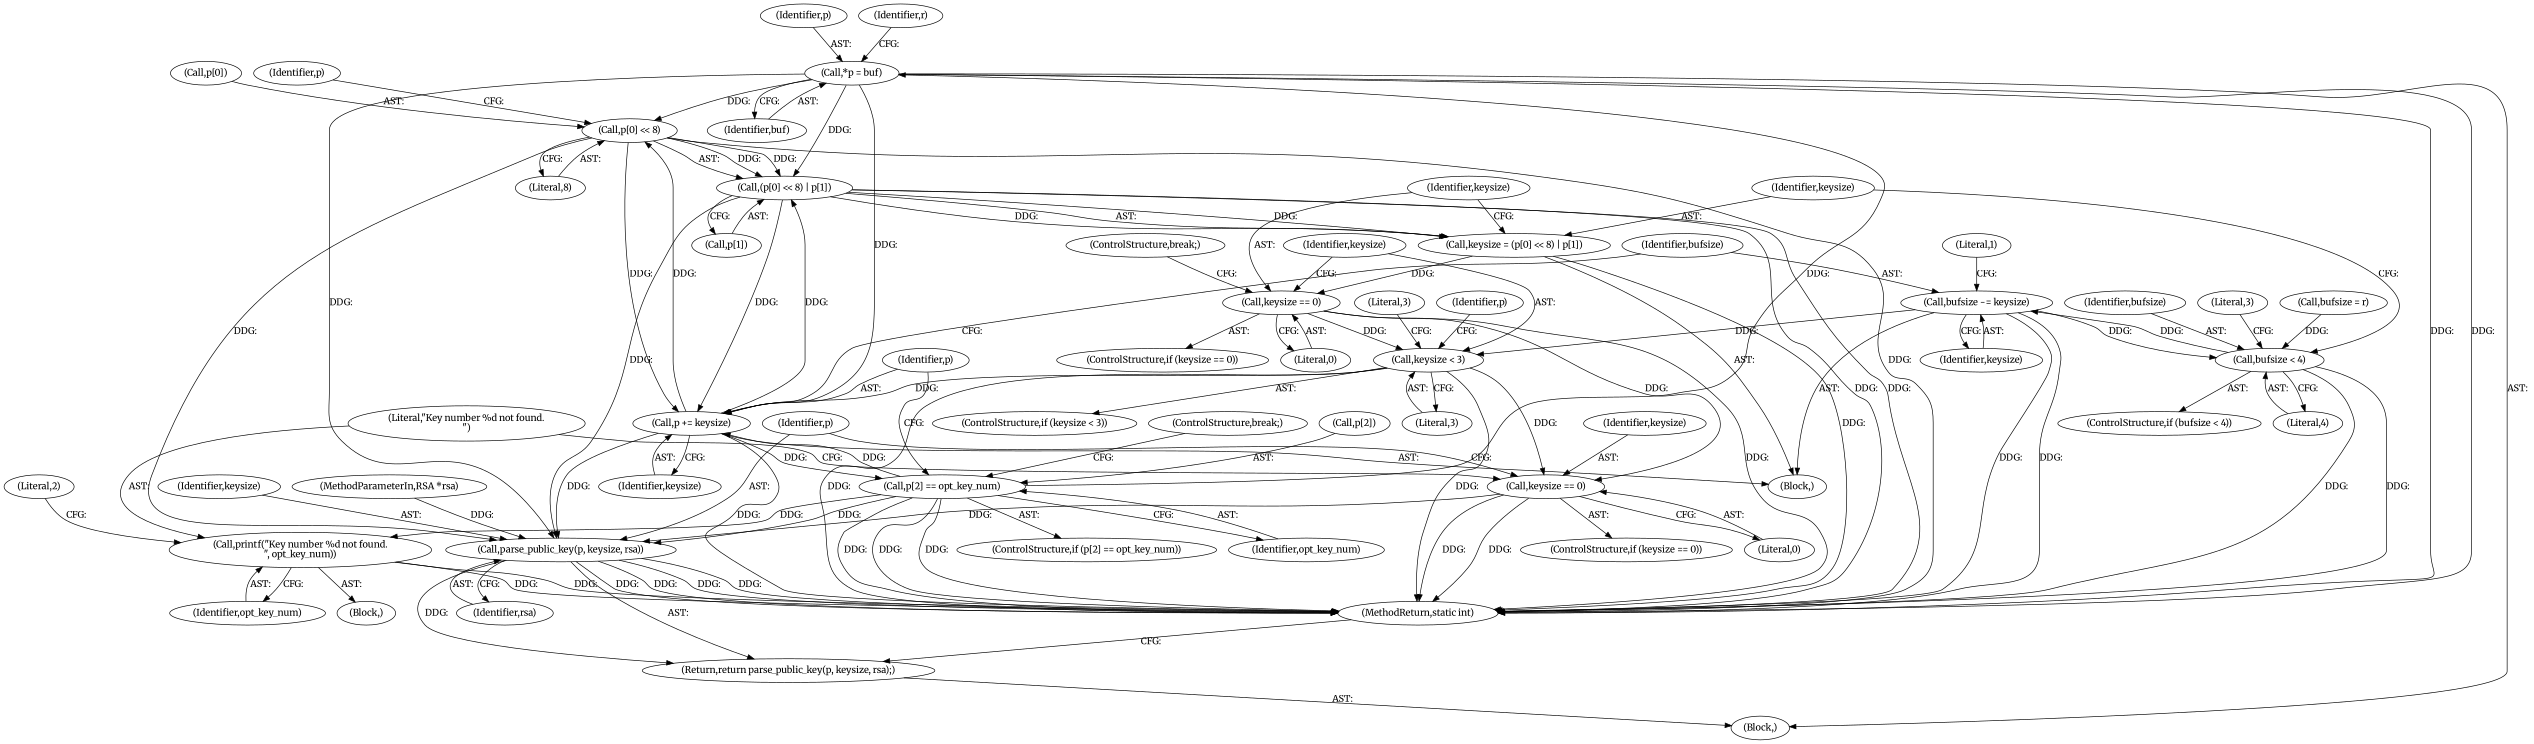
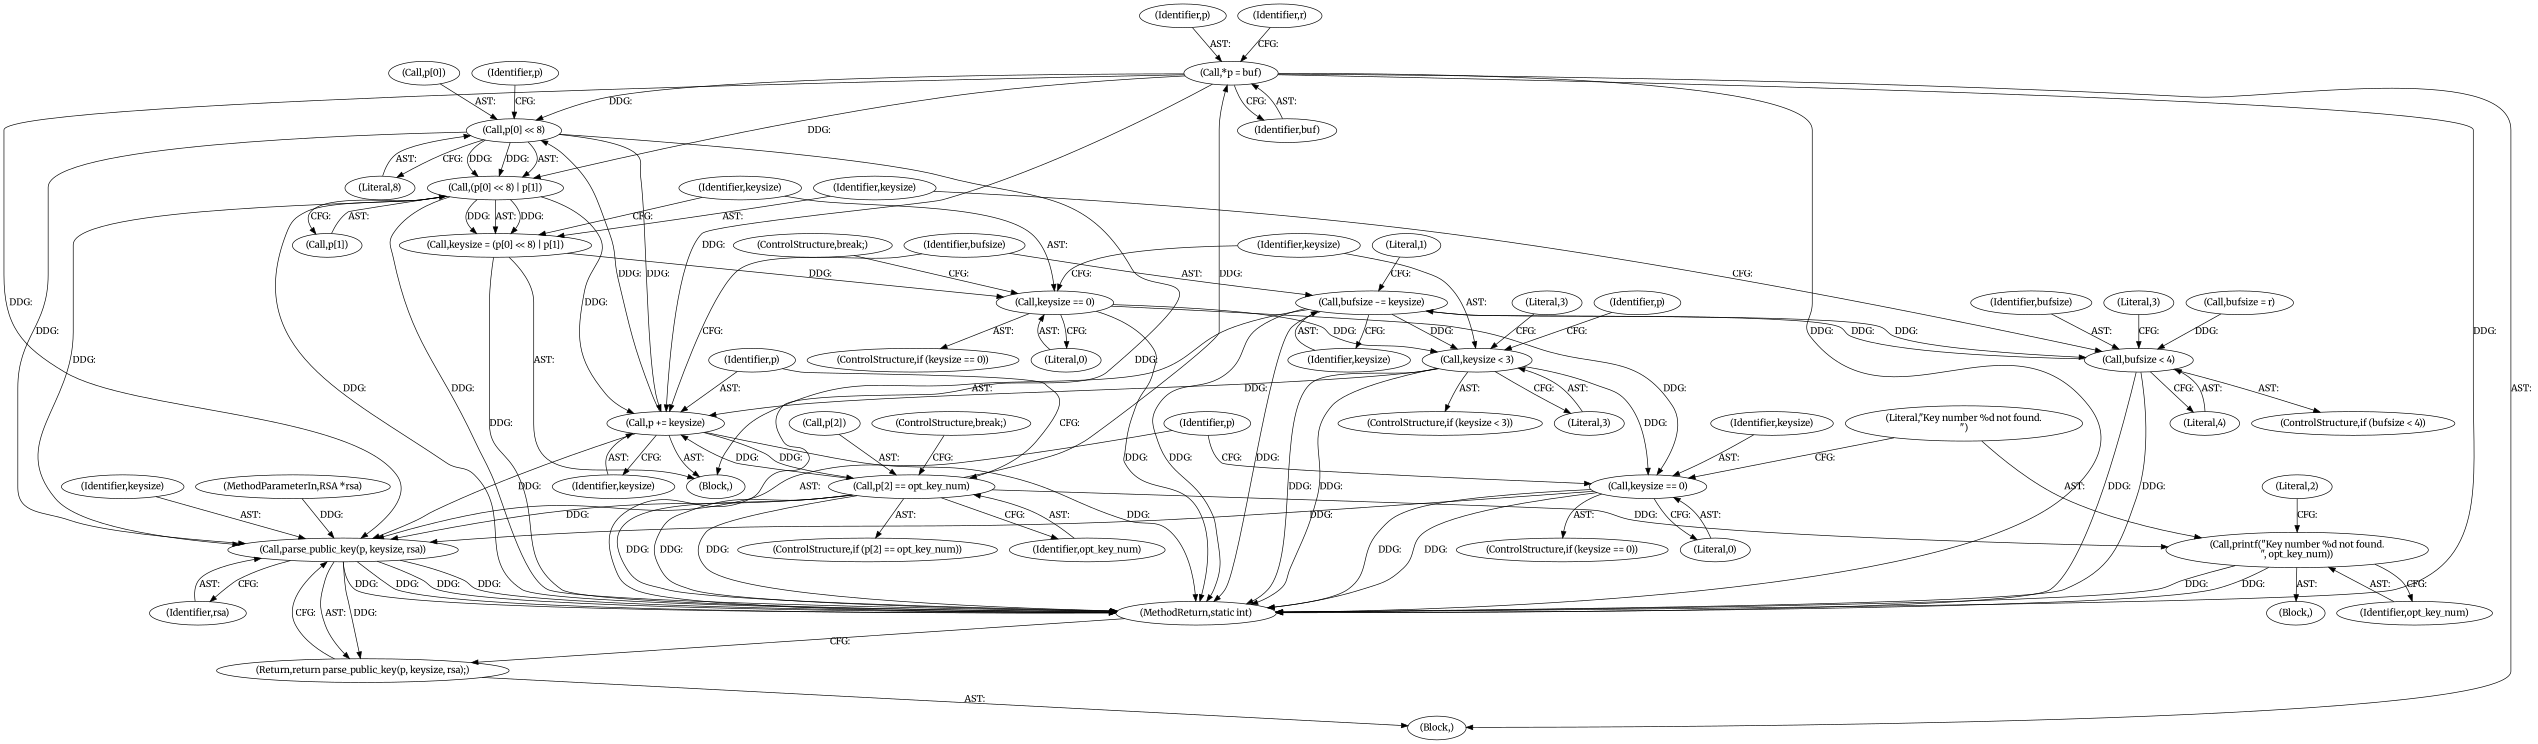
(805, 333) -> none
none -> (293, 617)
